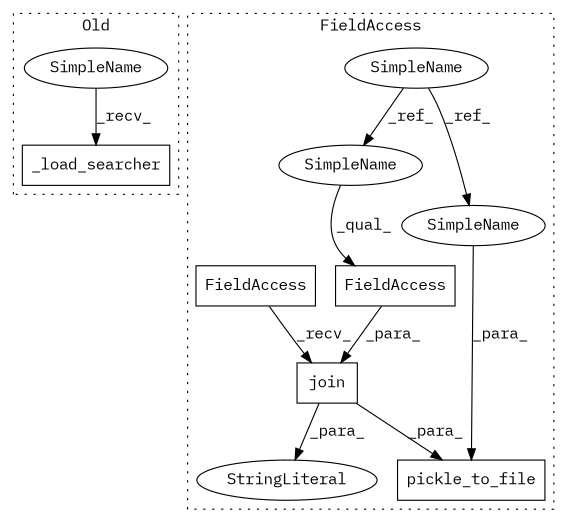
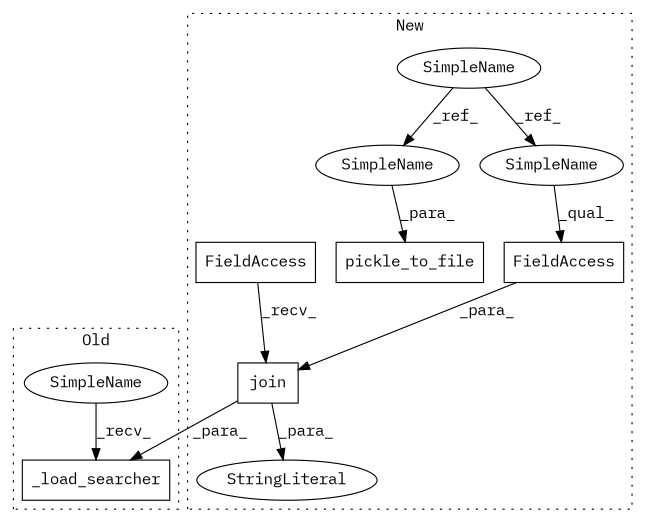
(371, 26) -> (410, 26)
(394, 428) -> (196, 424)
